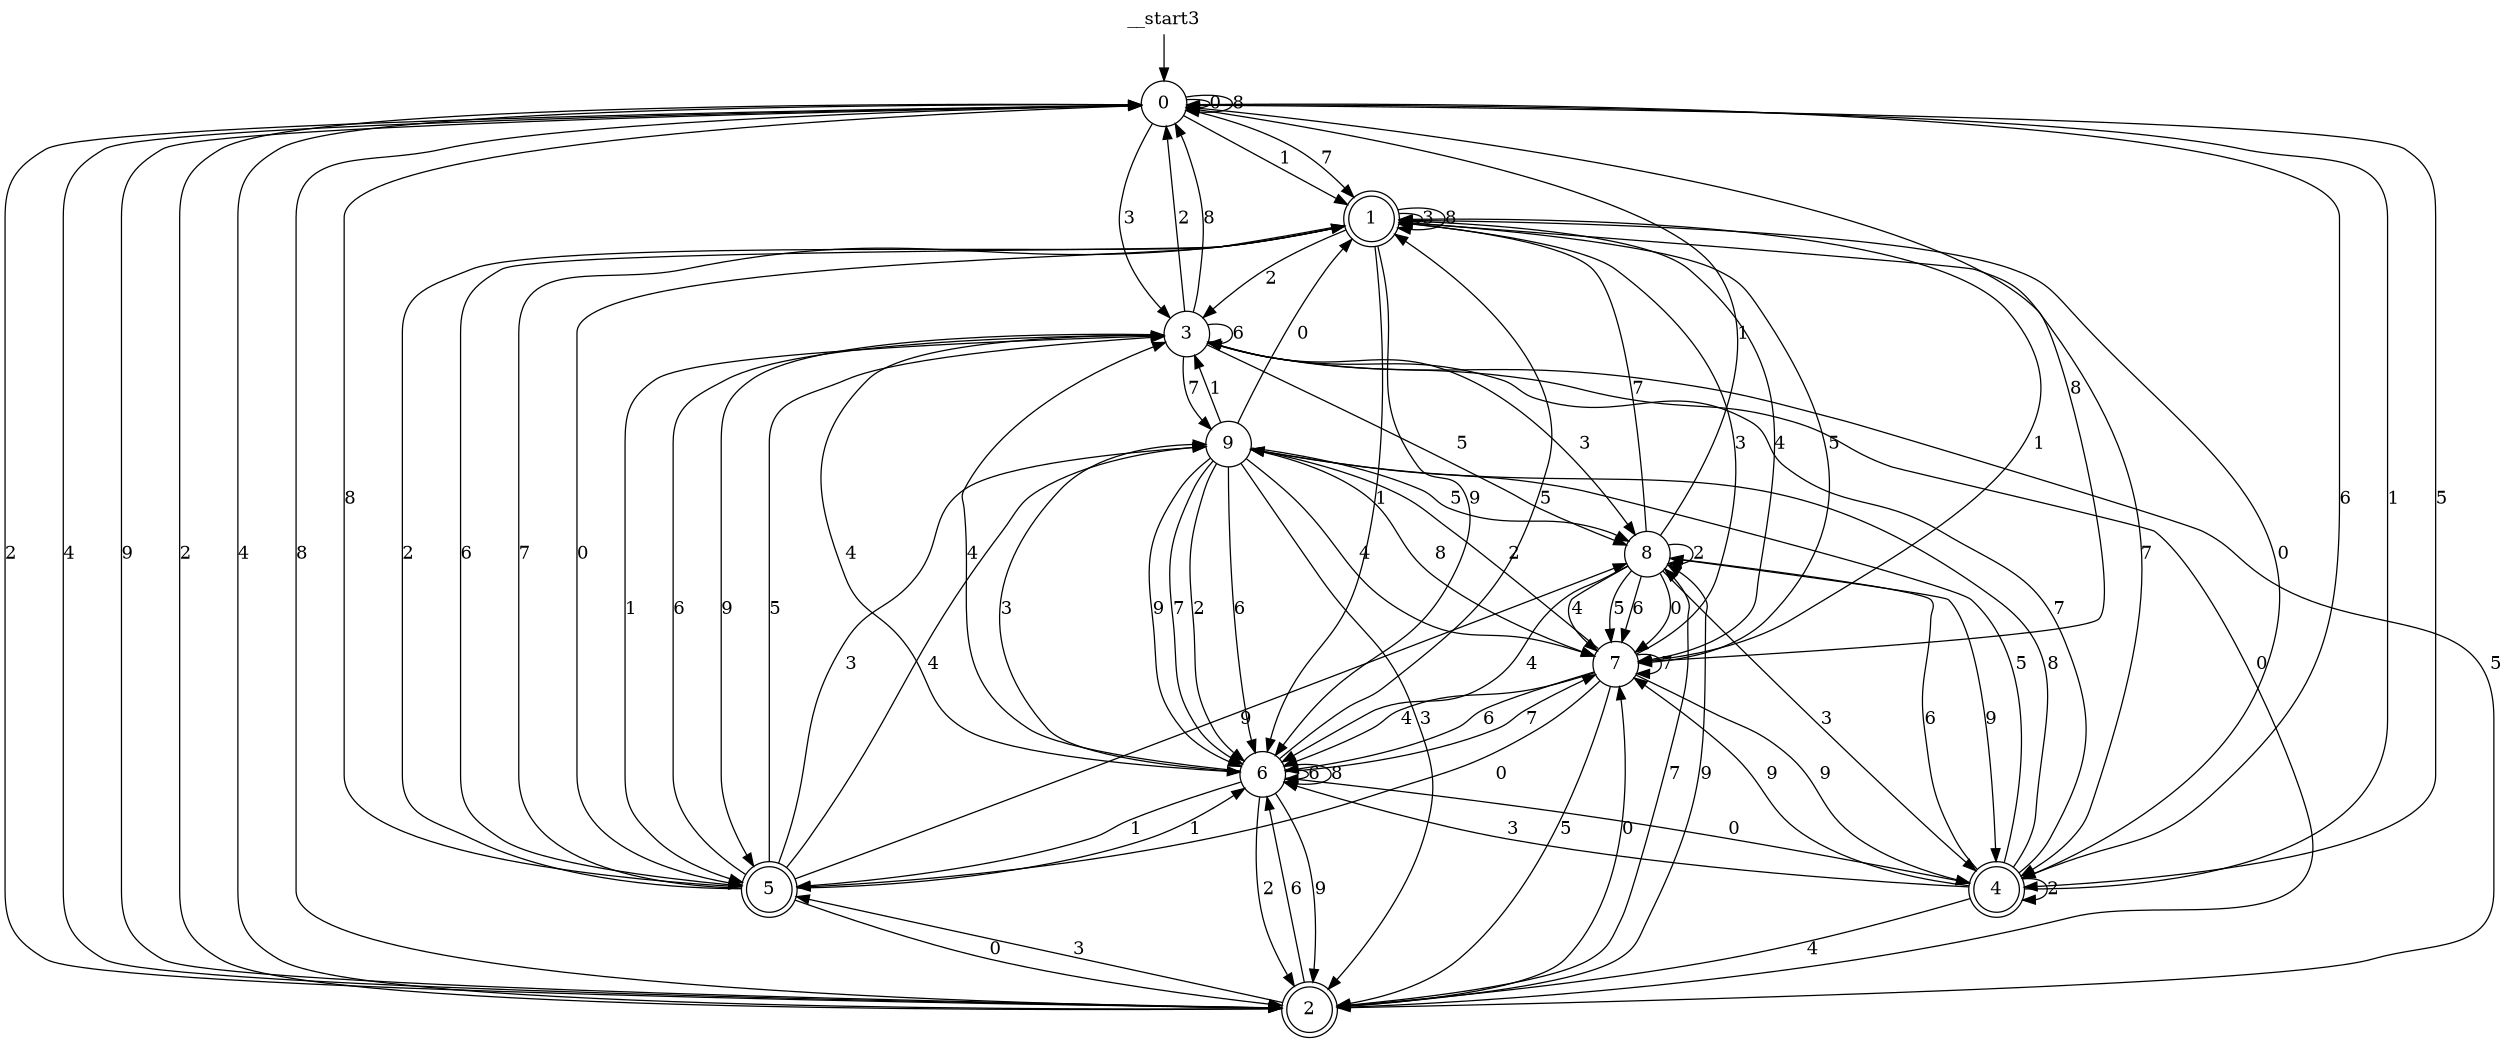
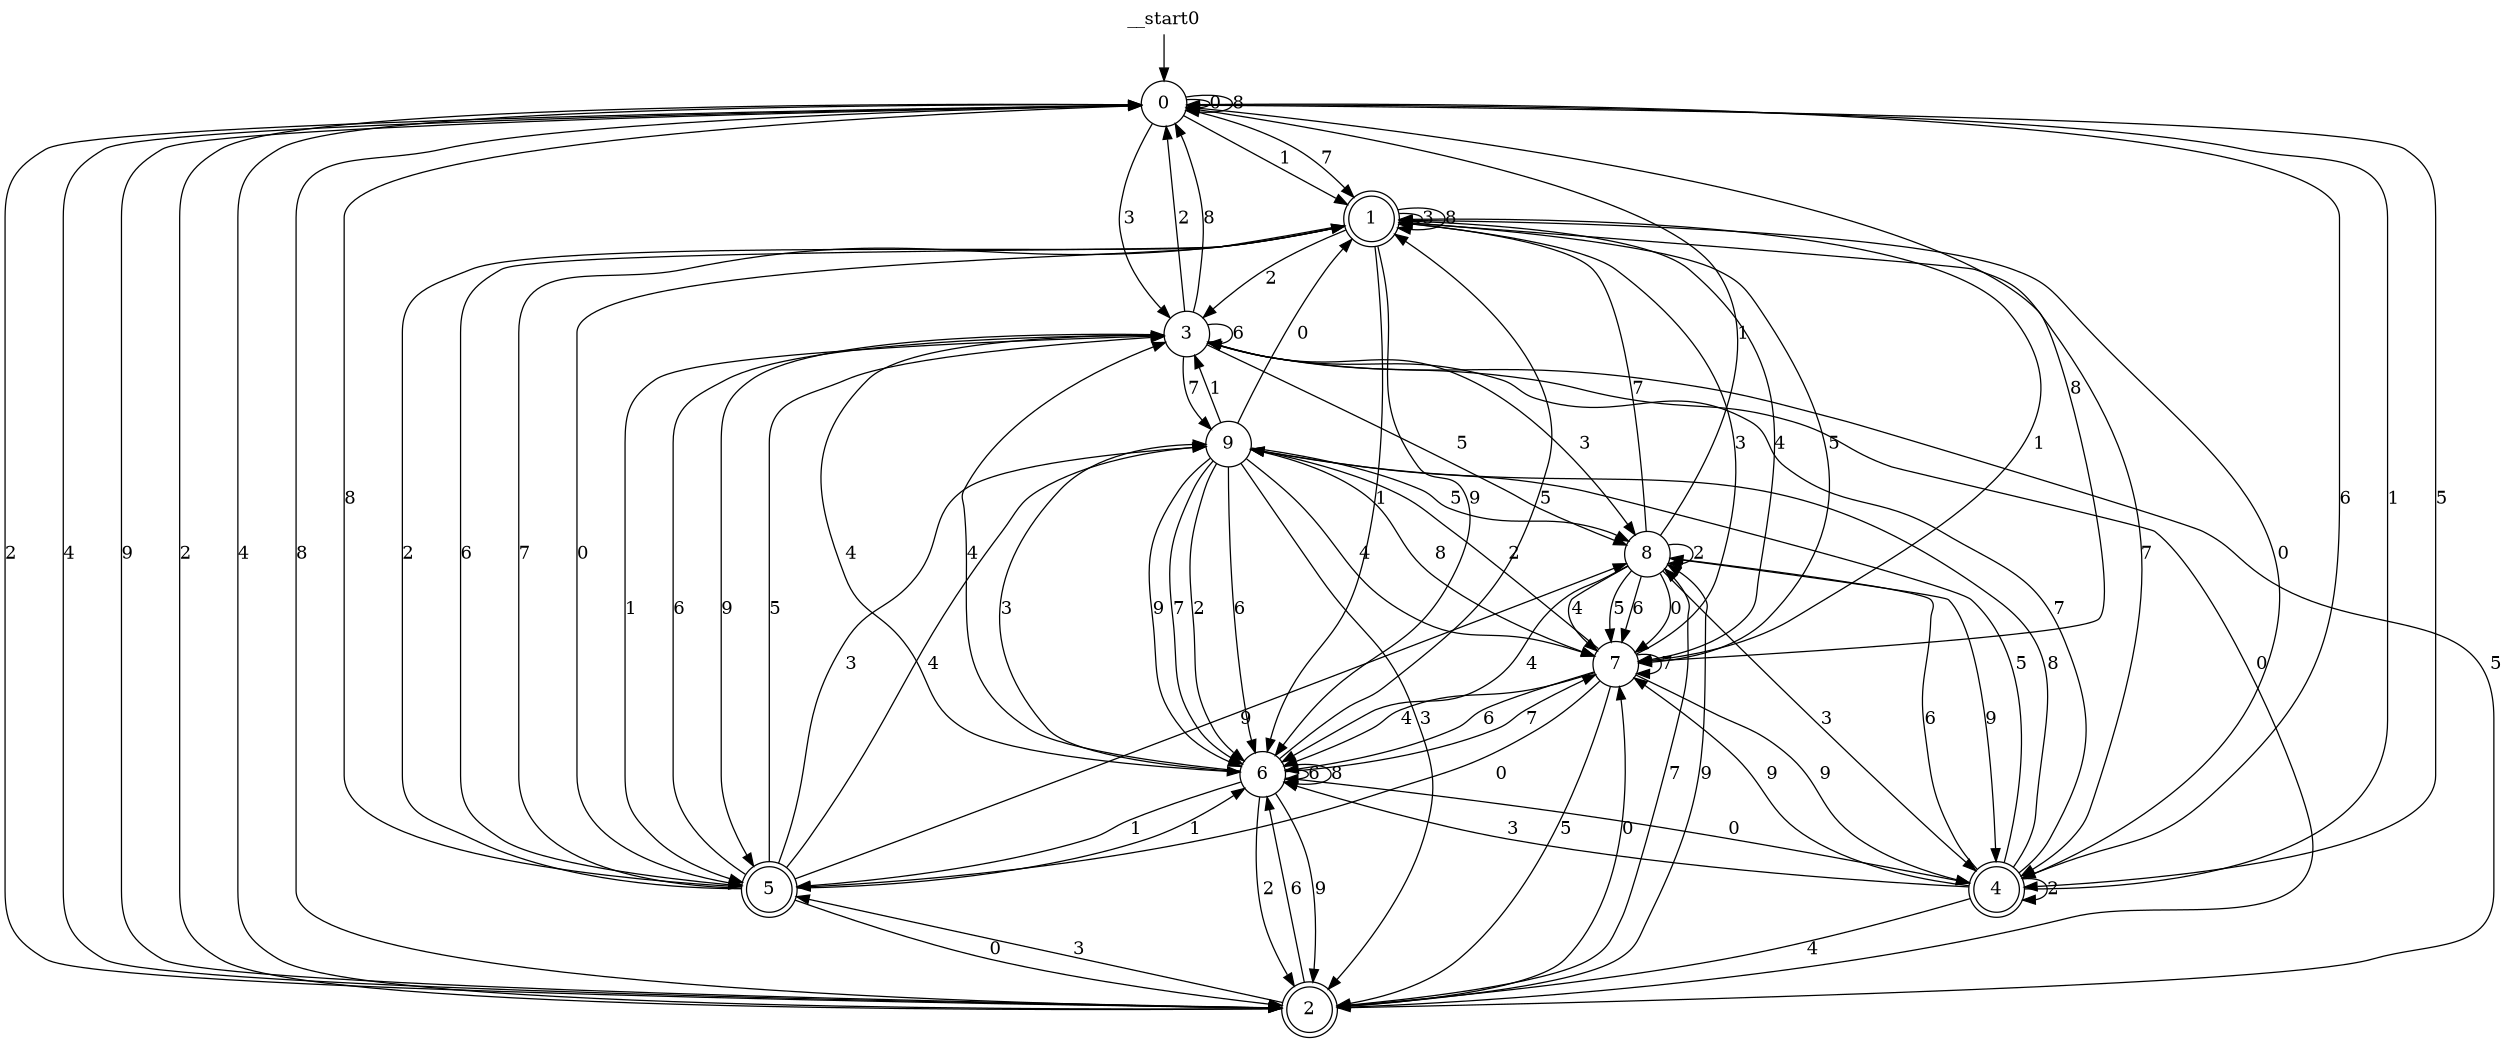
(1164, 20) -> (1164, 20)
